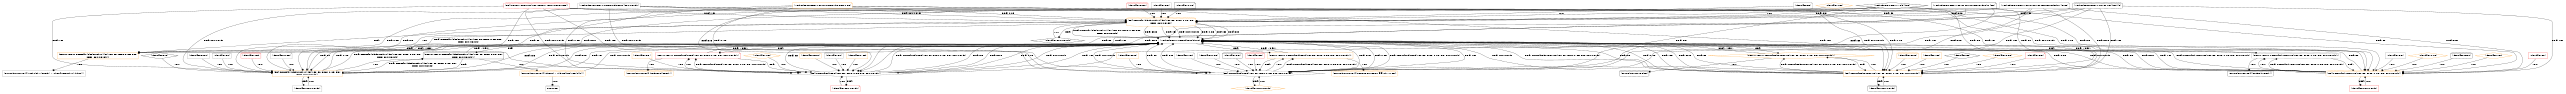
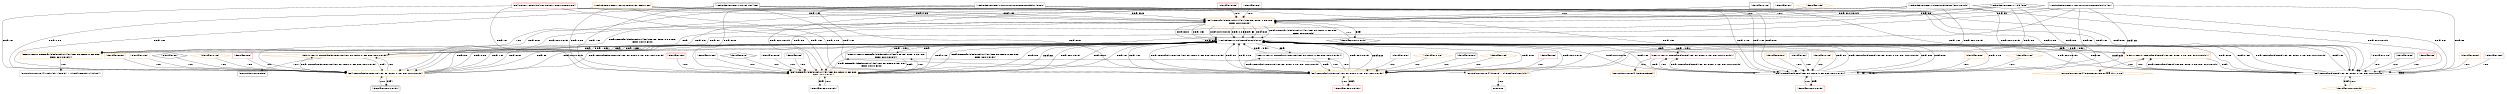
(537, 6) -> (545, 6)
(2098, 6) -> (737, 6)
(1180, 41) -> (1240, 41)
(649, 74) -> (1634, 74)
(1365, 74) -> (2092, 74)
(2250, 74) -> none
